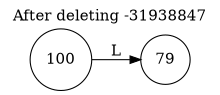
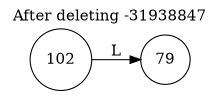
(61, 60) -> (61, 60)
